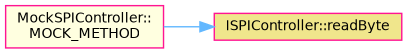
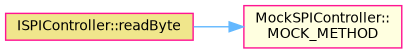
(182, 27) -> (211, 27)
